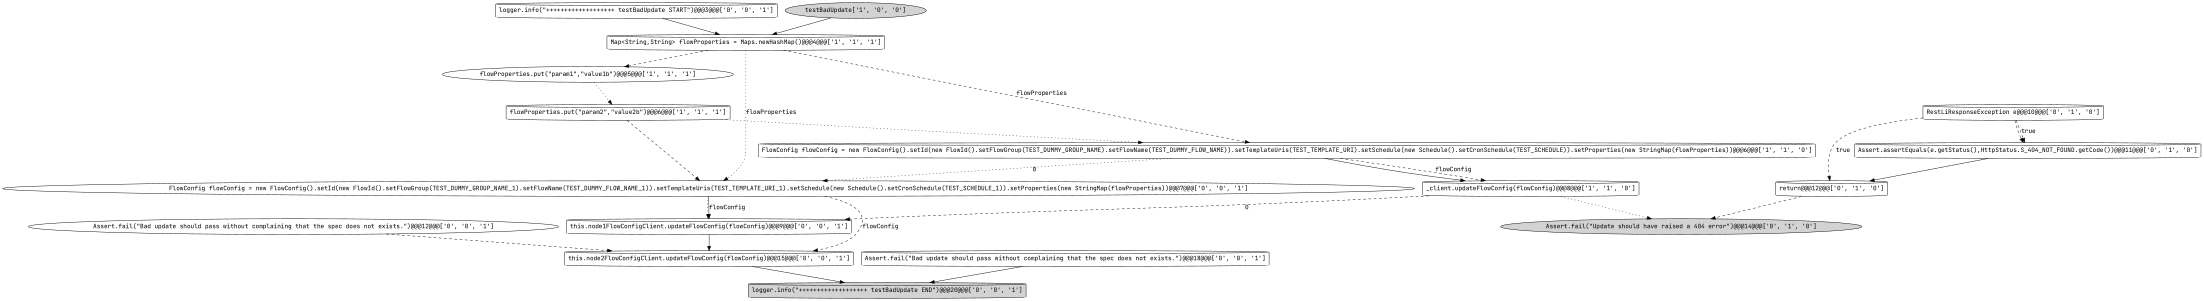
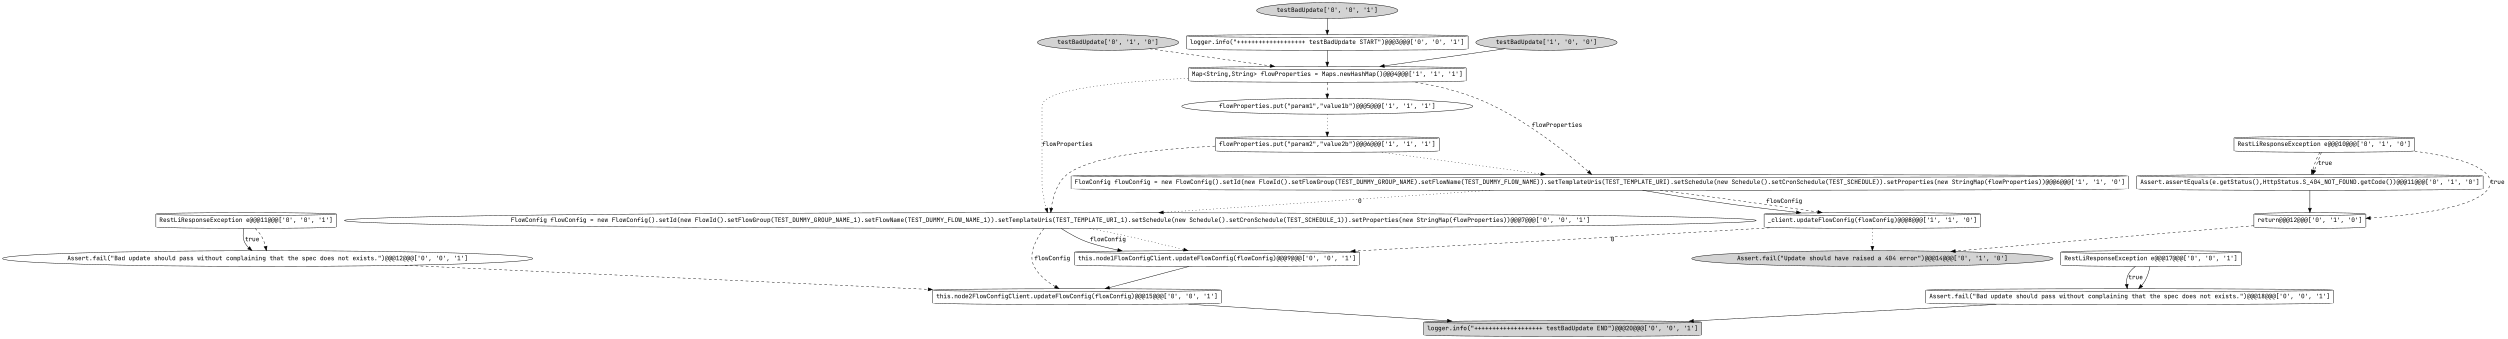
none -> (1327, 10)
none -> (1108, 42)
none -> (246, 220)
none -> (2151, 259)
